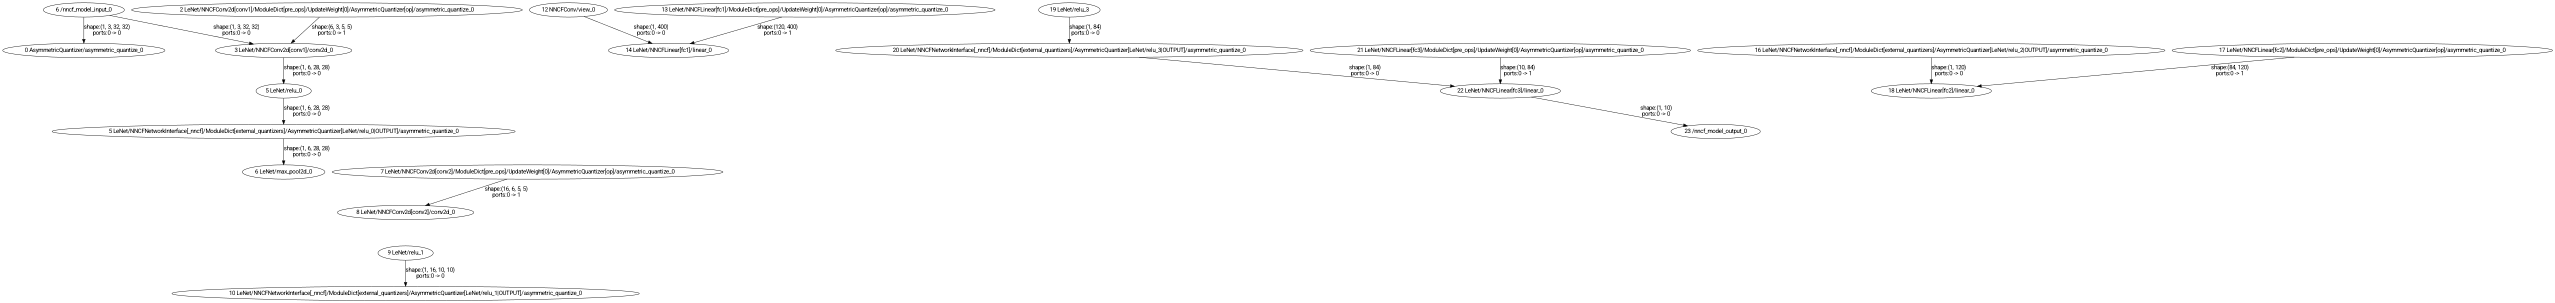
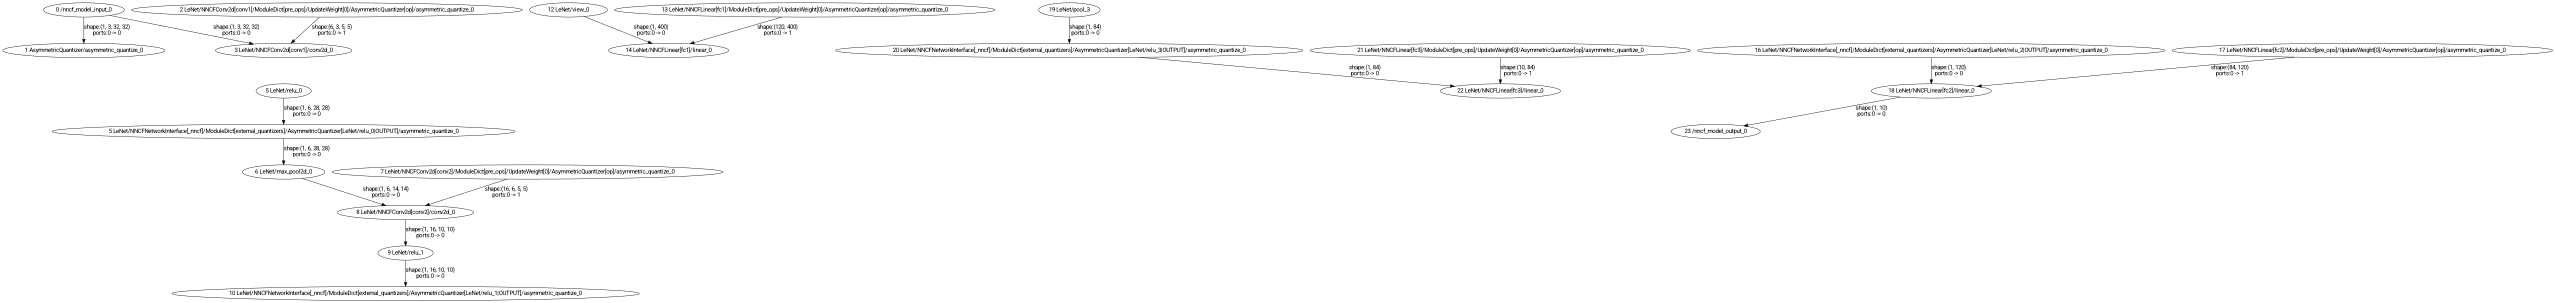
(84, 10) -> (84, 10)
(568, 10) -> (568, 10)
(1069, 10) -> (1069, 10)
(84, 50) -> (84, 50)
(284, 69) -> none
(1607, 111) -> (1824, 111)
none -> (342, 191)
none -> (406, 231)
